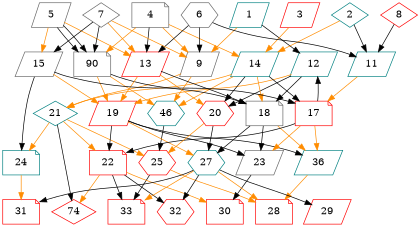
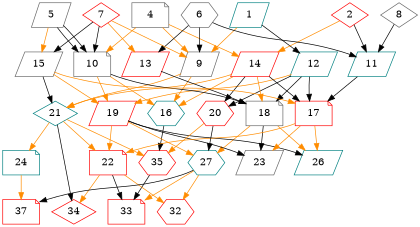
(101, 15) -> (101, 15)
(300, 15) -> none
(350, 15) -> (350, 15)
(399, 15) -> (399, 15)
(148, 34) -> none
(93, 37) -> none
(92, 64) -> (92, 64)
(255, 64) -> (255, 64)
(171, 83) -> none
(112, 85) -> (112, 85)
(131, 86) -> none
(345, 87) -> (345, 87)
(318, 92) -> (309, 85)
(26, 110) -> (46, 87)
(166, 113) -> (166, 113)
(111, 135) -> (111, 135)
(247, 135) -> (247, 135)
(236, 137) -> (236, 137)
(157, 163) -> (157, 163)
(318, 163) -> (318, 163)
(193, 184) -> (193, 184)
(145, 190) -> (145, 190)
(21, 212) -> (21, 212)
(74, 212) -> (74, 212)
(225, 212) -> none
(274, 212) -> none
(327, 212) -> none
